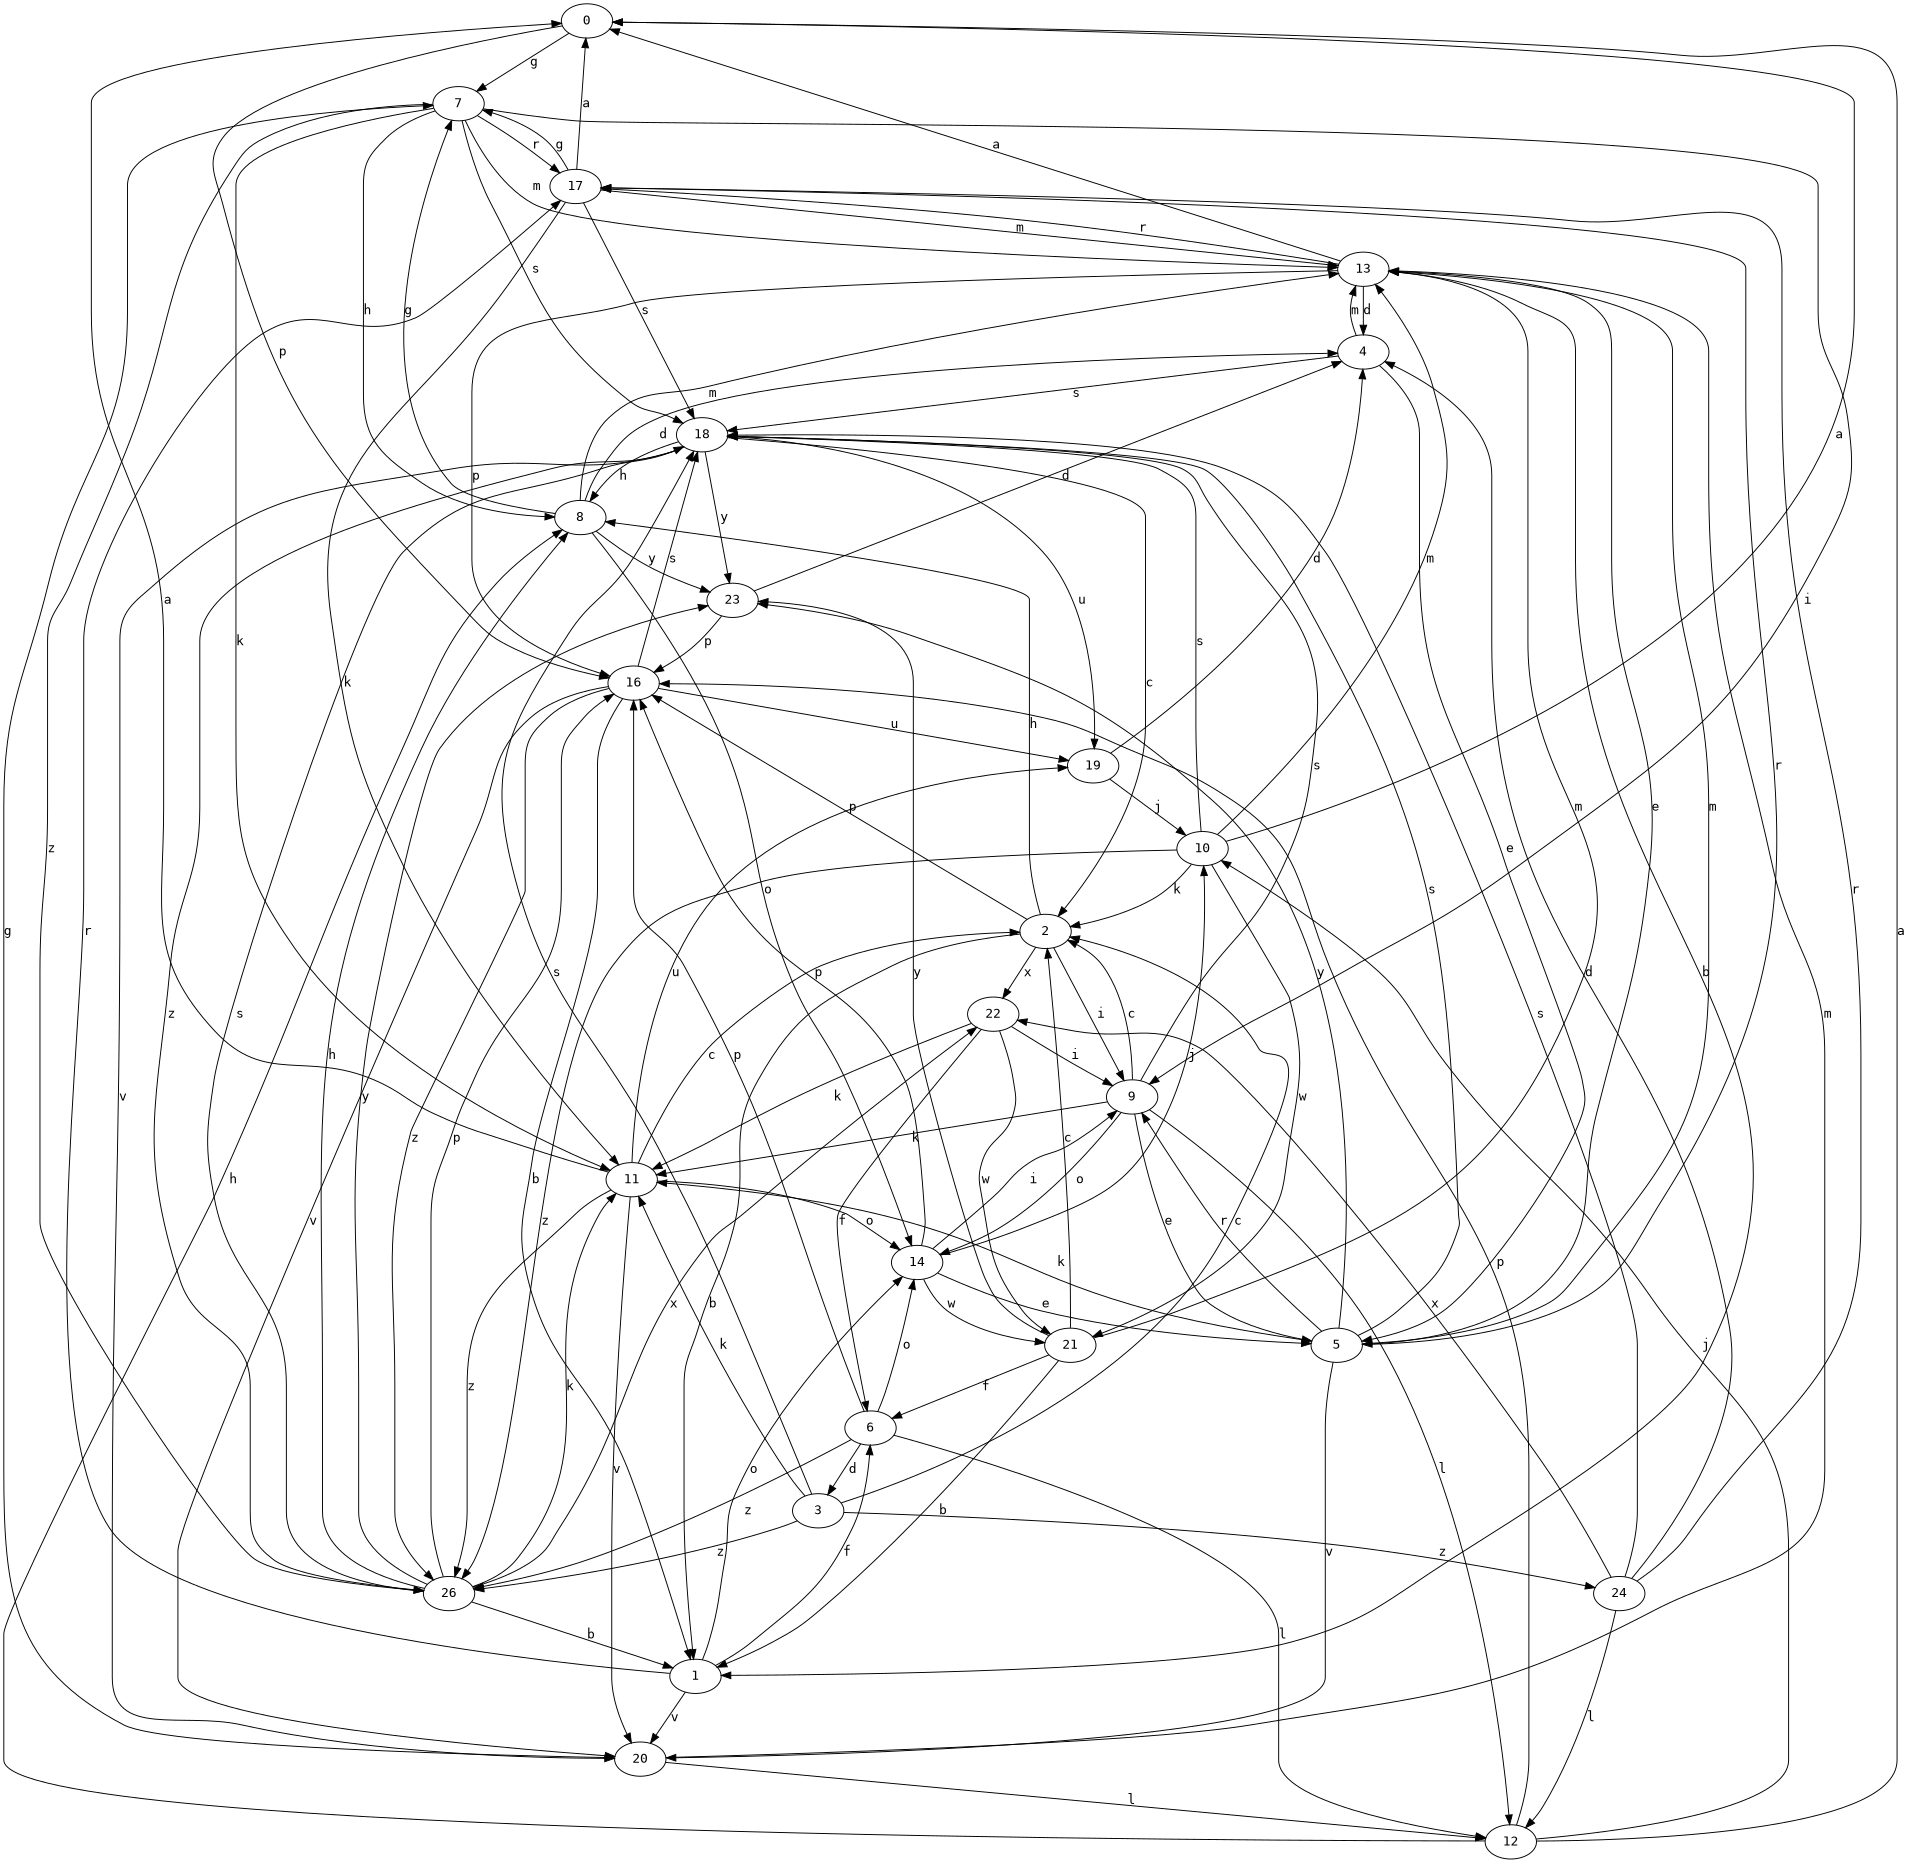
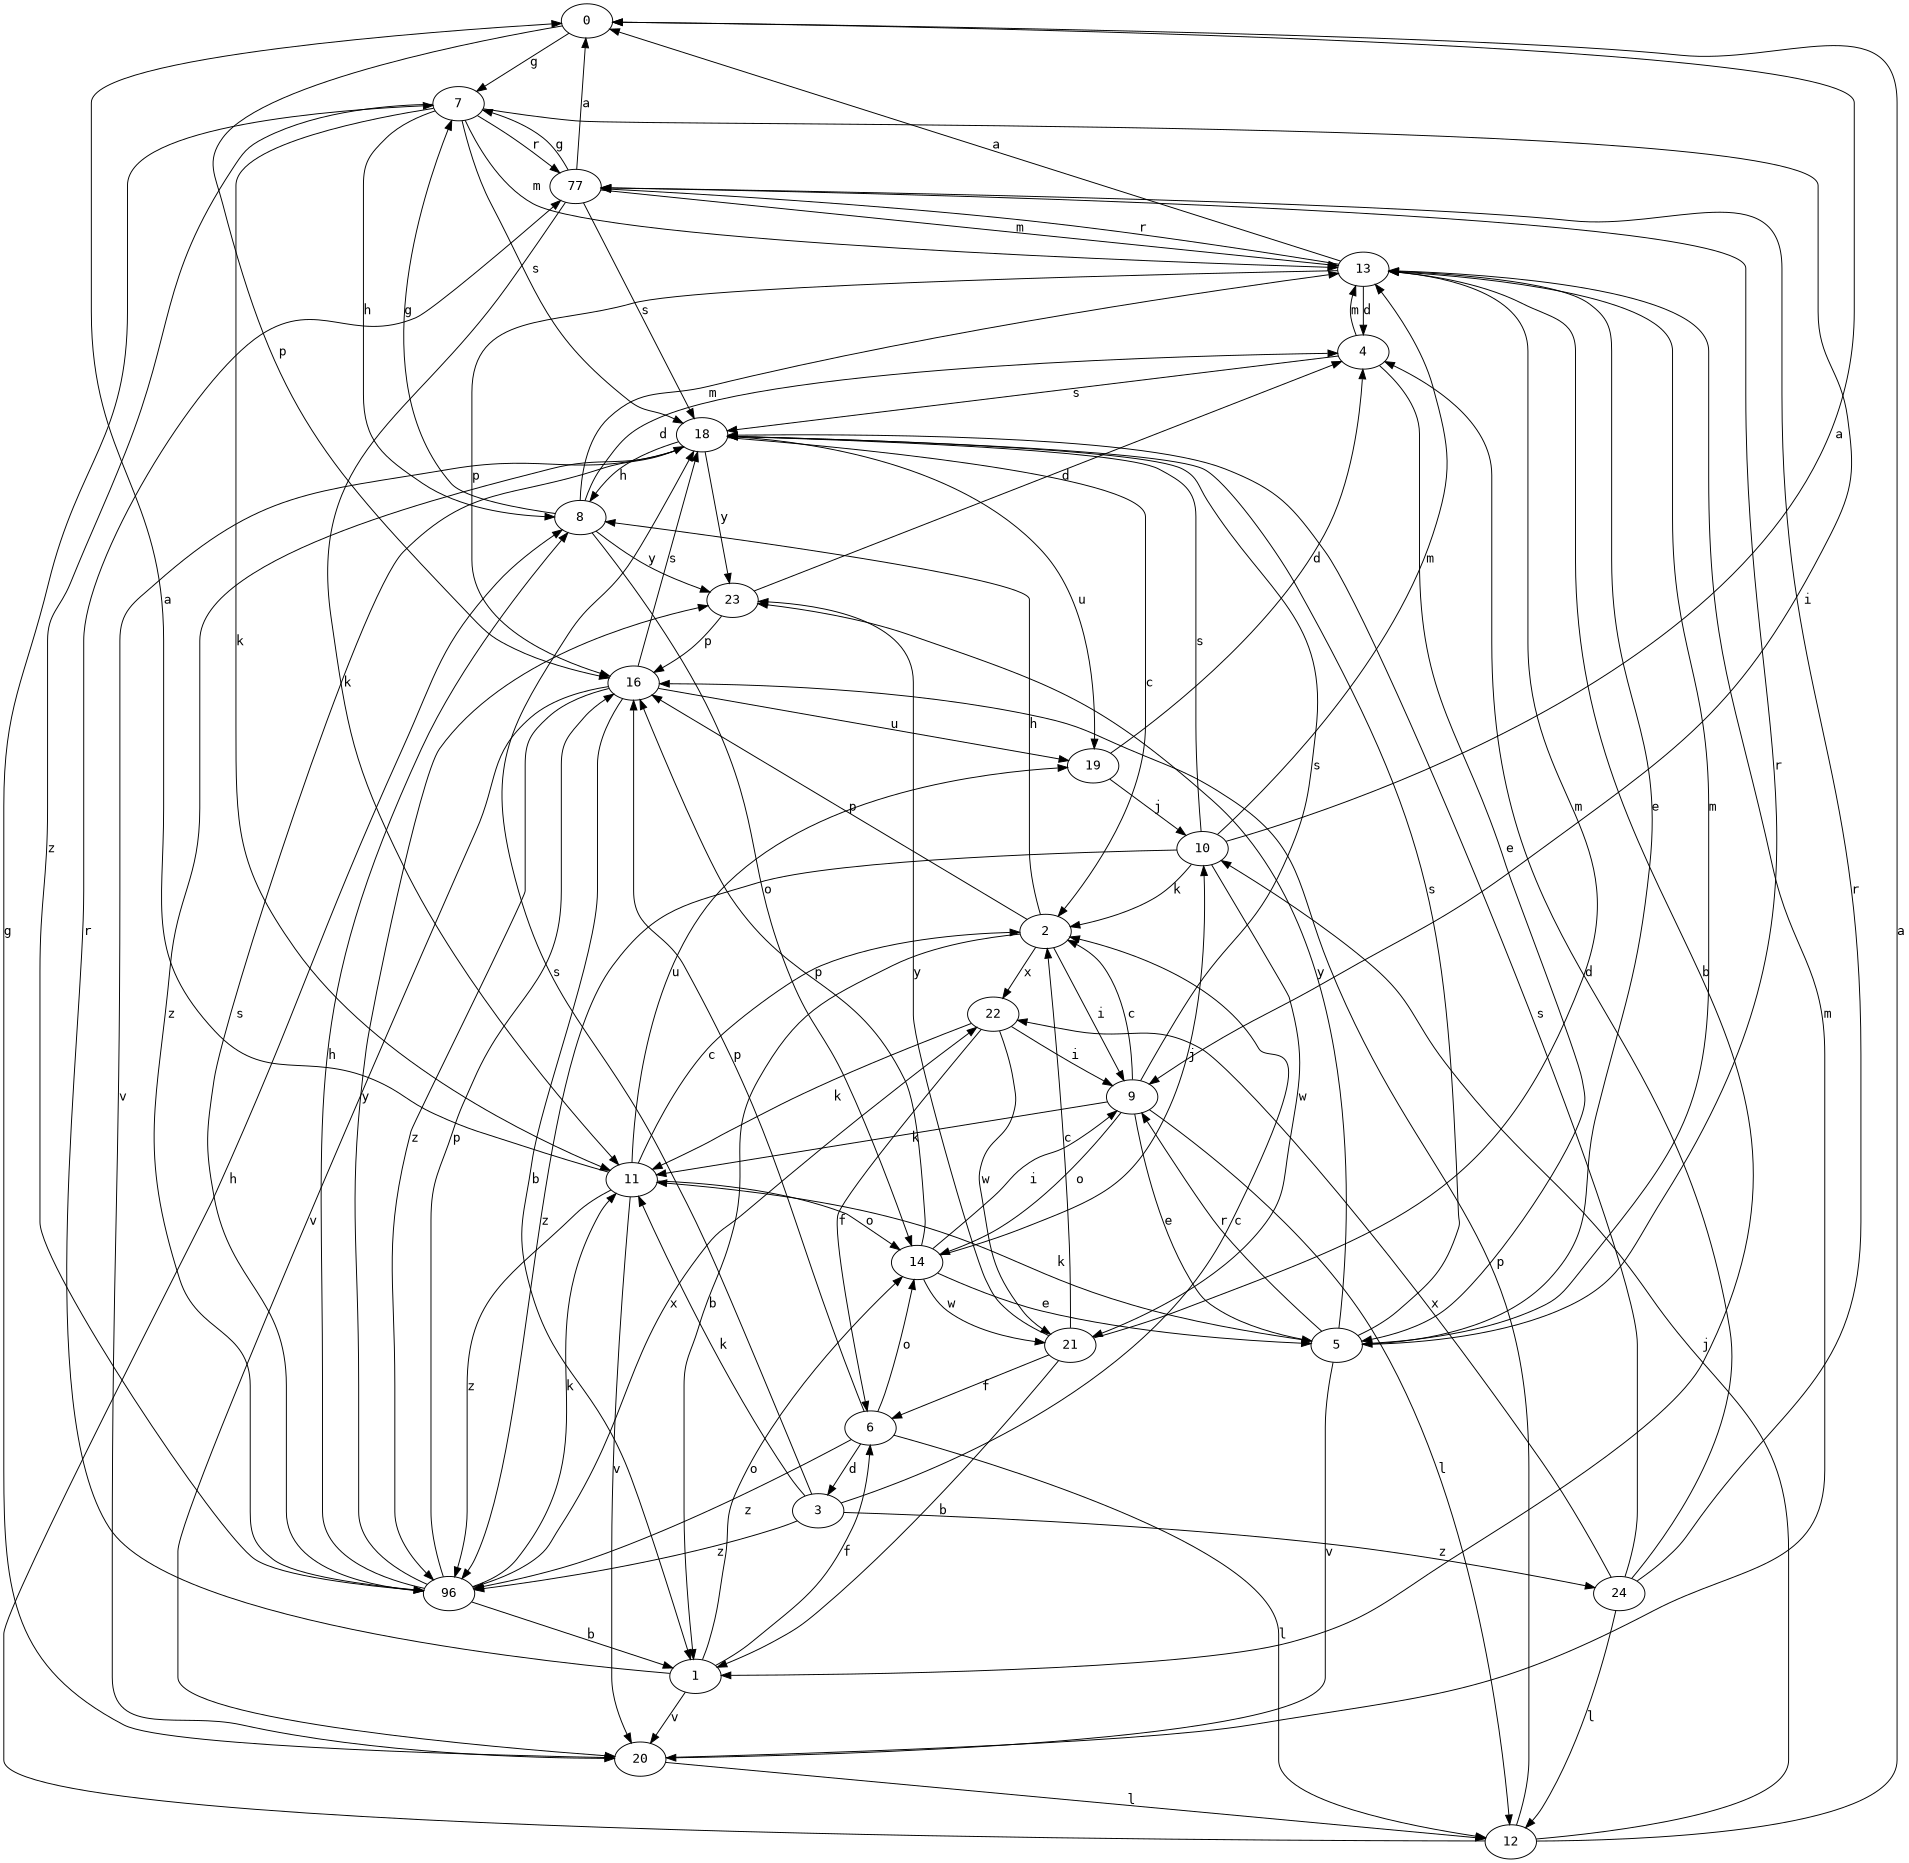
(576, 186) -> (576, 186)
(449, 1594) -> (449, 1594)
